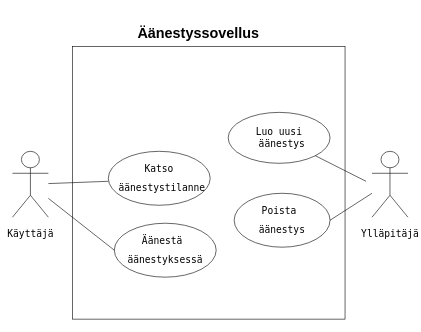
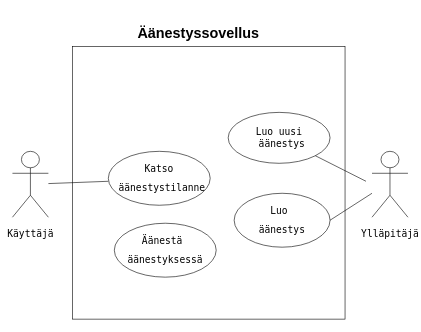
(282, 221) -> (282, 221)
(81, 224) -> none
